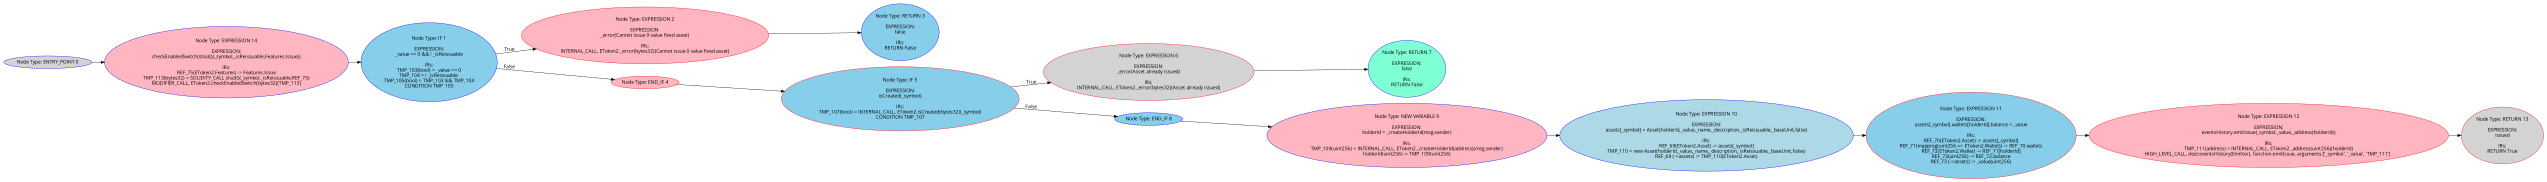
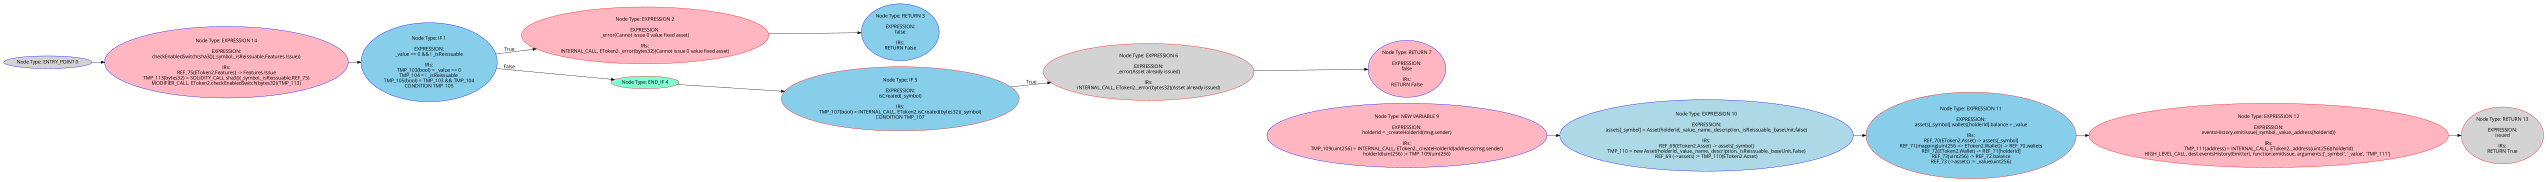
(1407, 69) -> (1407, 69)
(645, 82) -> (645, 82)
(1149, 119) -> none
